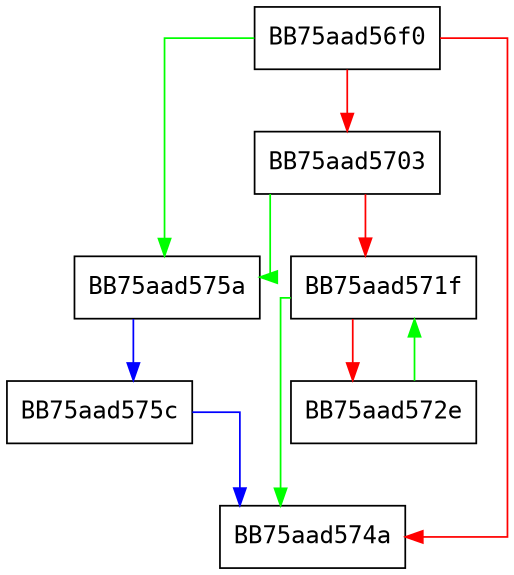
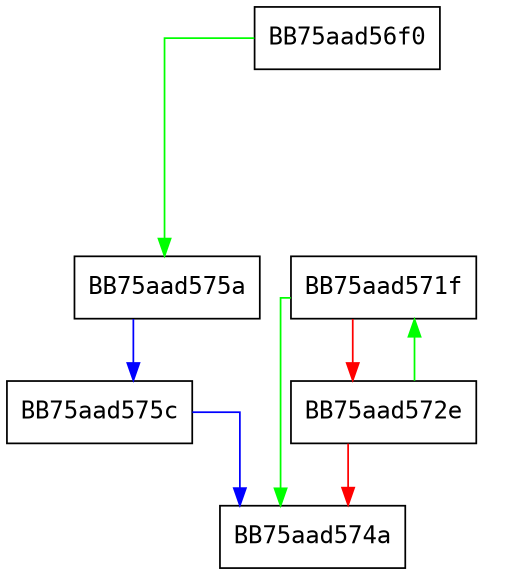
(347, 163) -> none
(507, 296) -> (348, 466)
